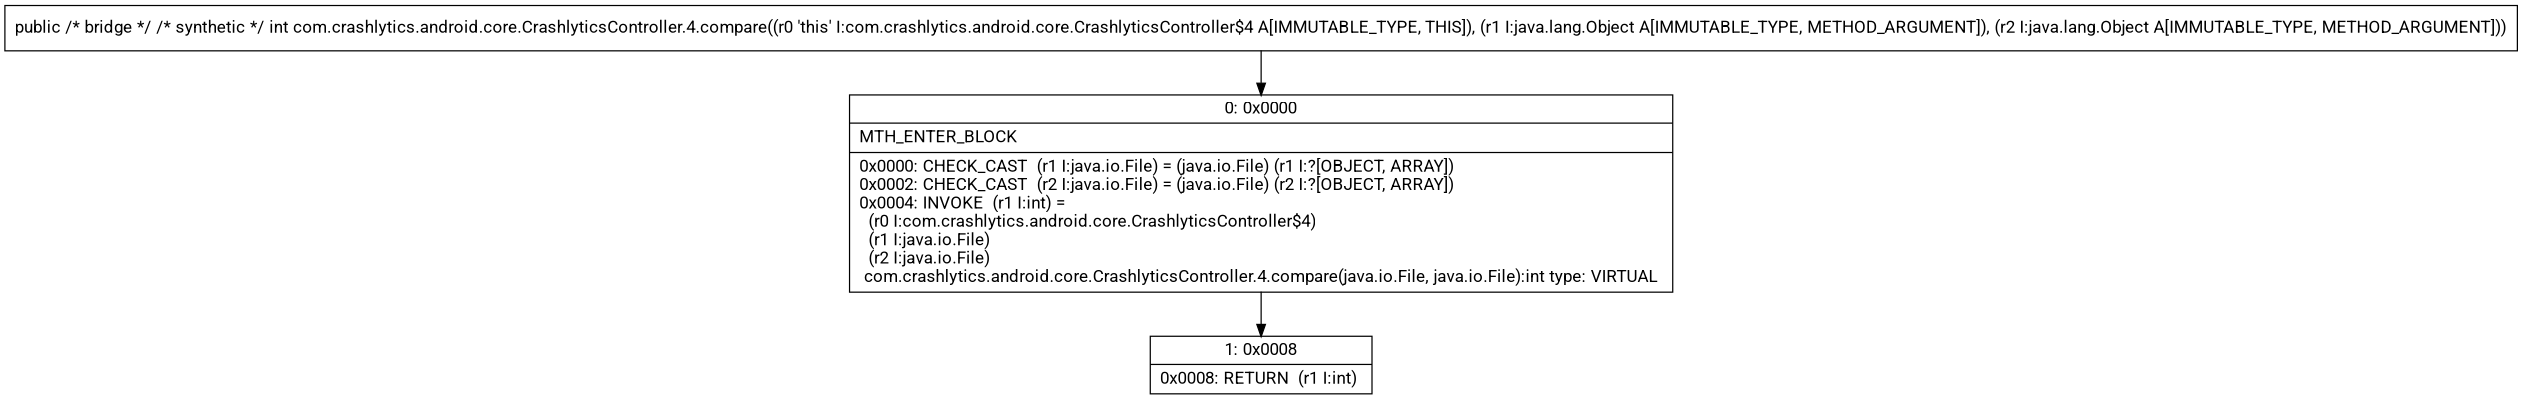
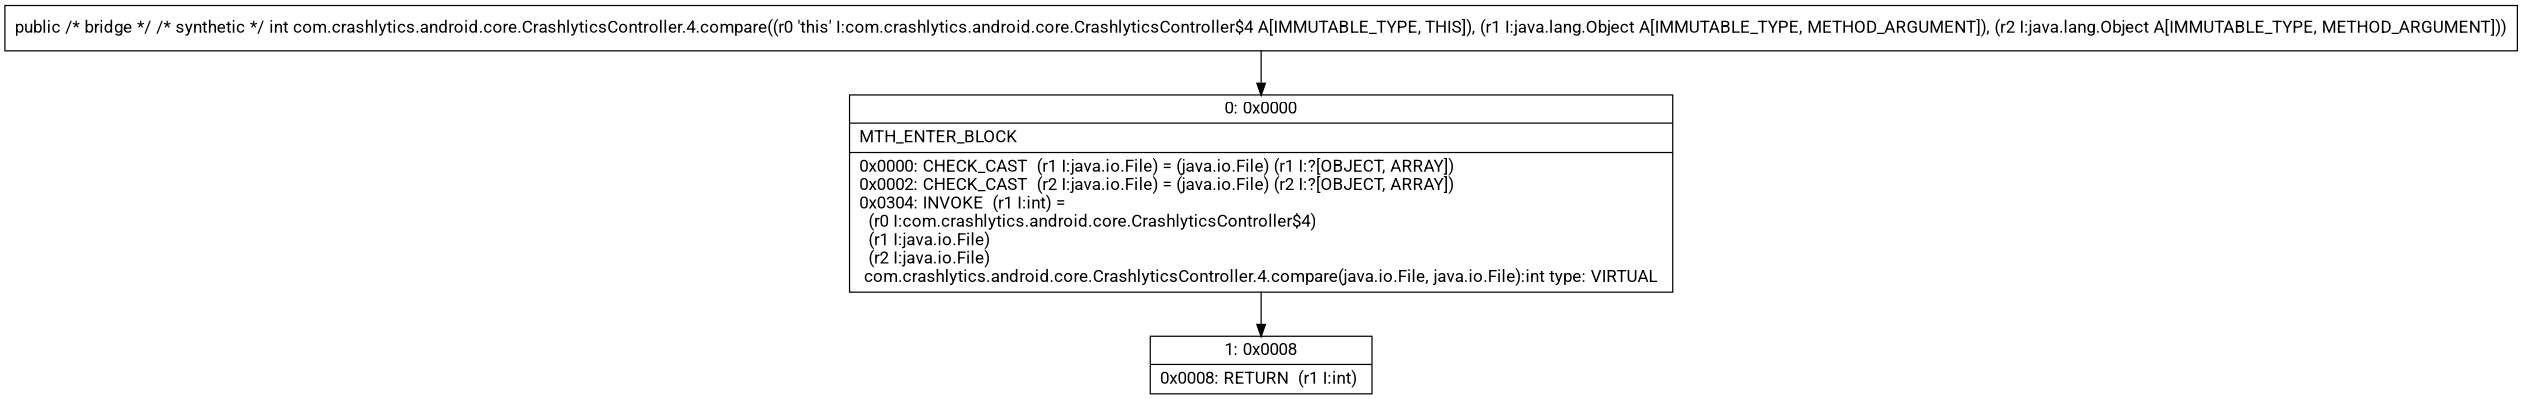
(965, 203) -> (965, 203)
